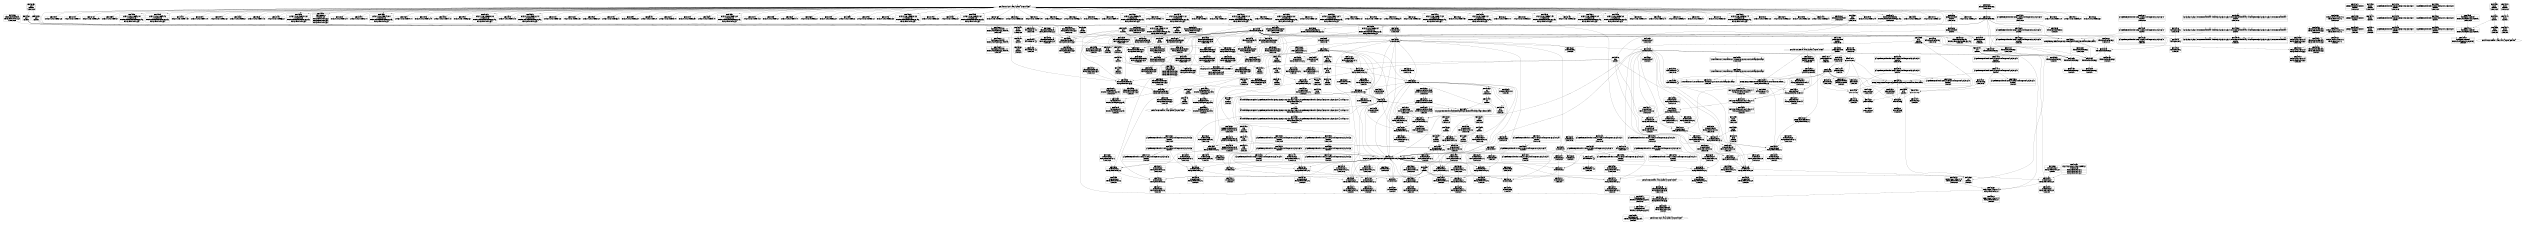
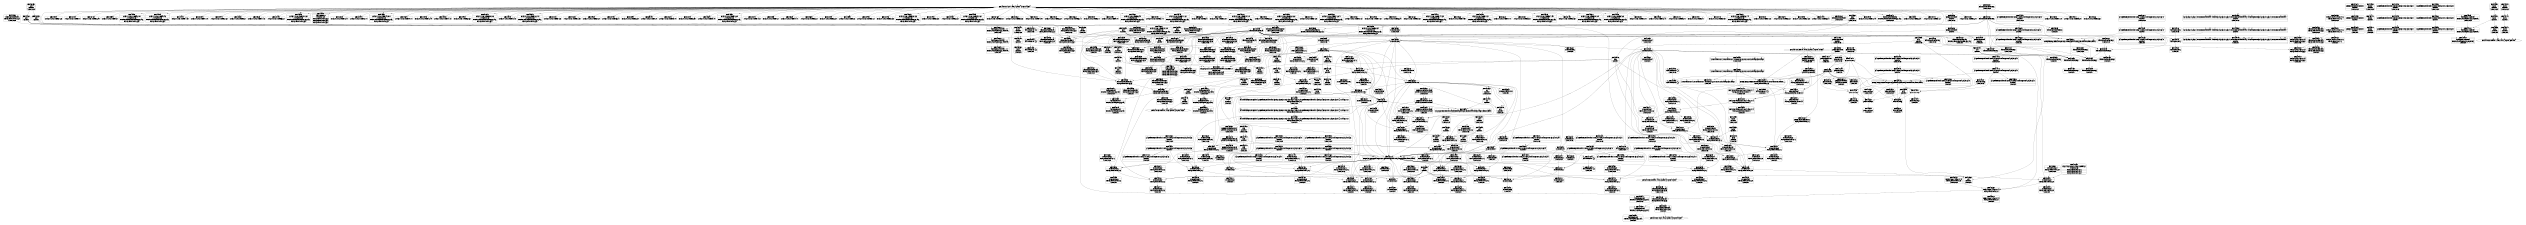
(12, 17) -> (12, 17)
none -> (1229, 41)
(2052, 172) -> (2052, 172)
